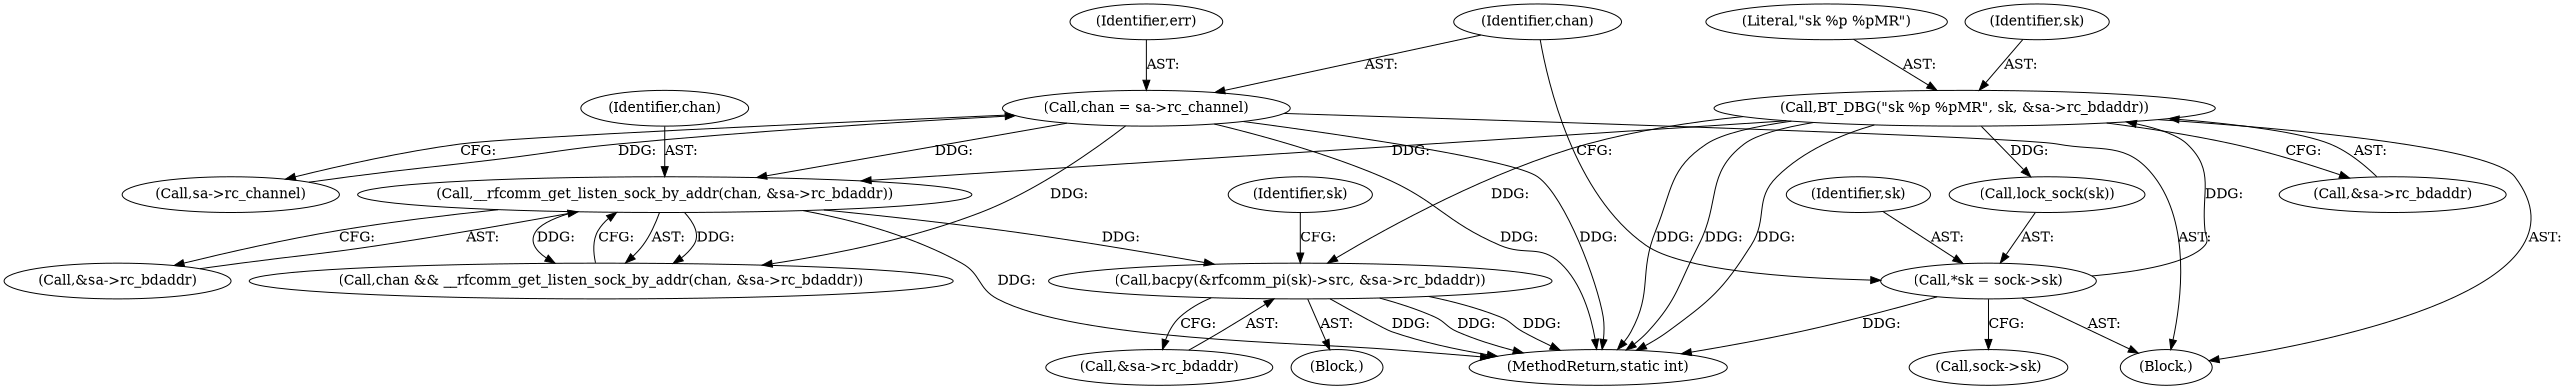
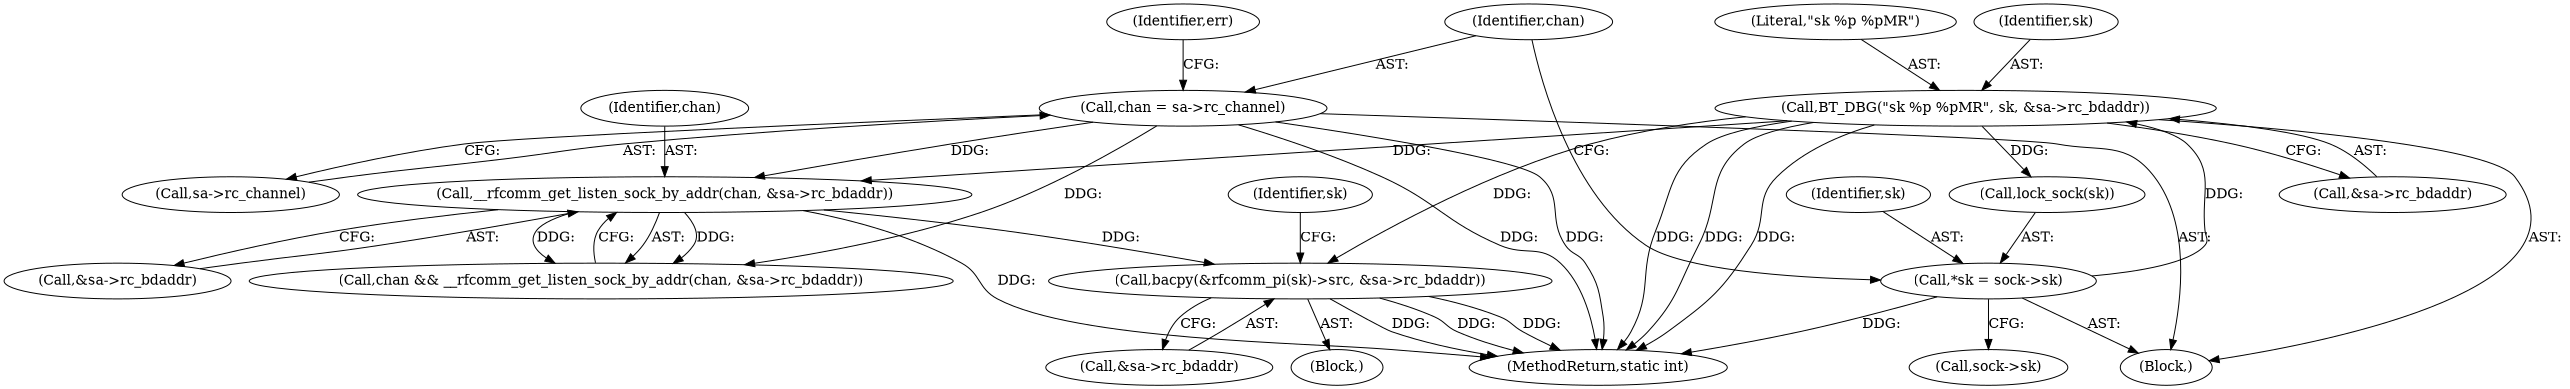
(1165, 65) -> (1203, 65)
(639, 151) -> (642, 151)
